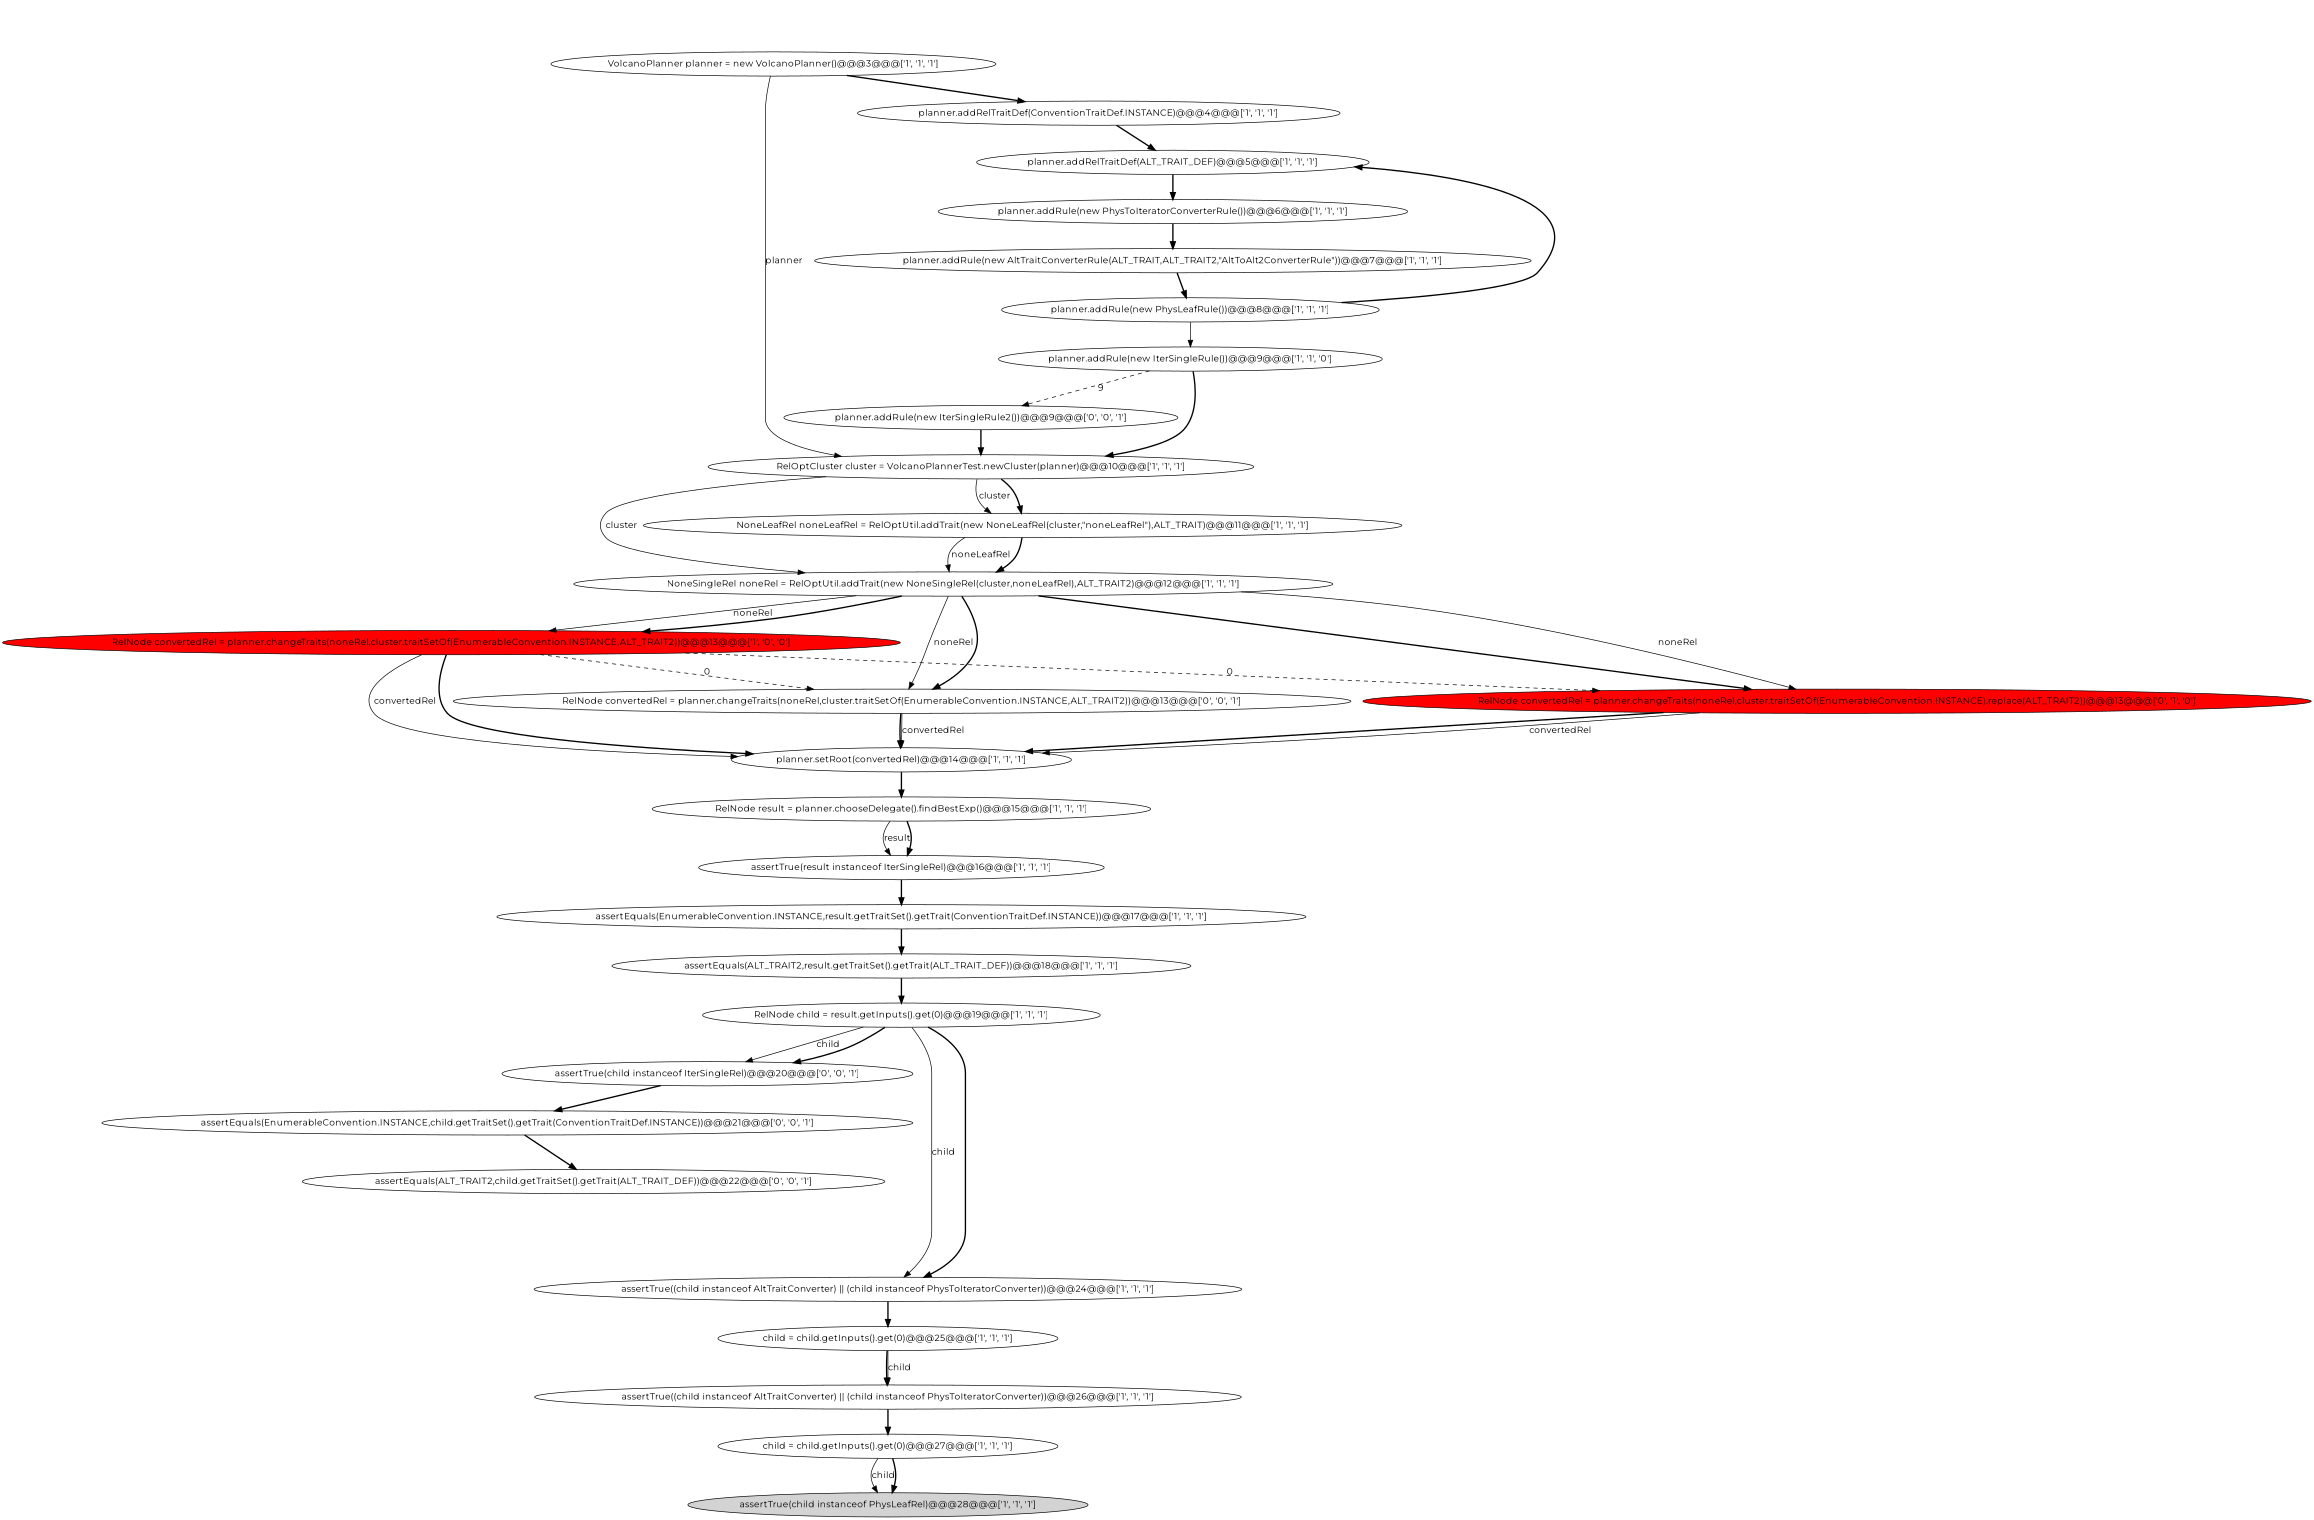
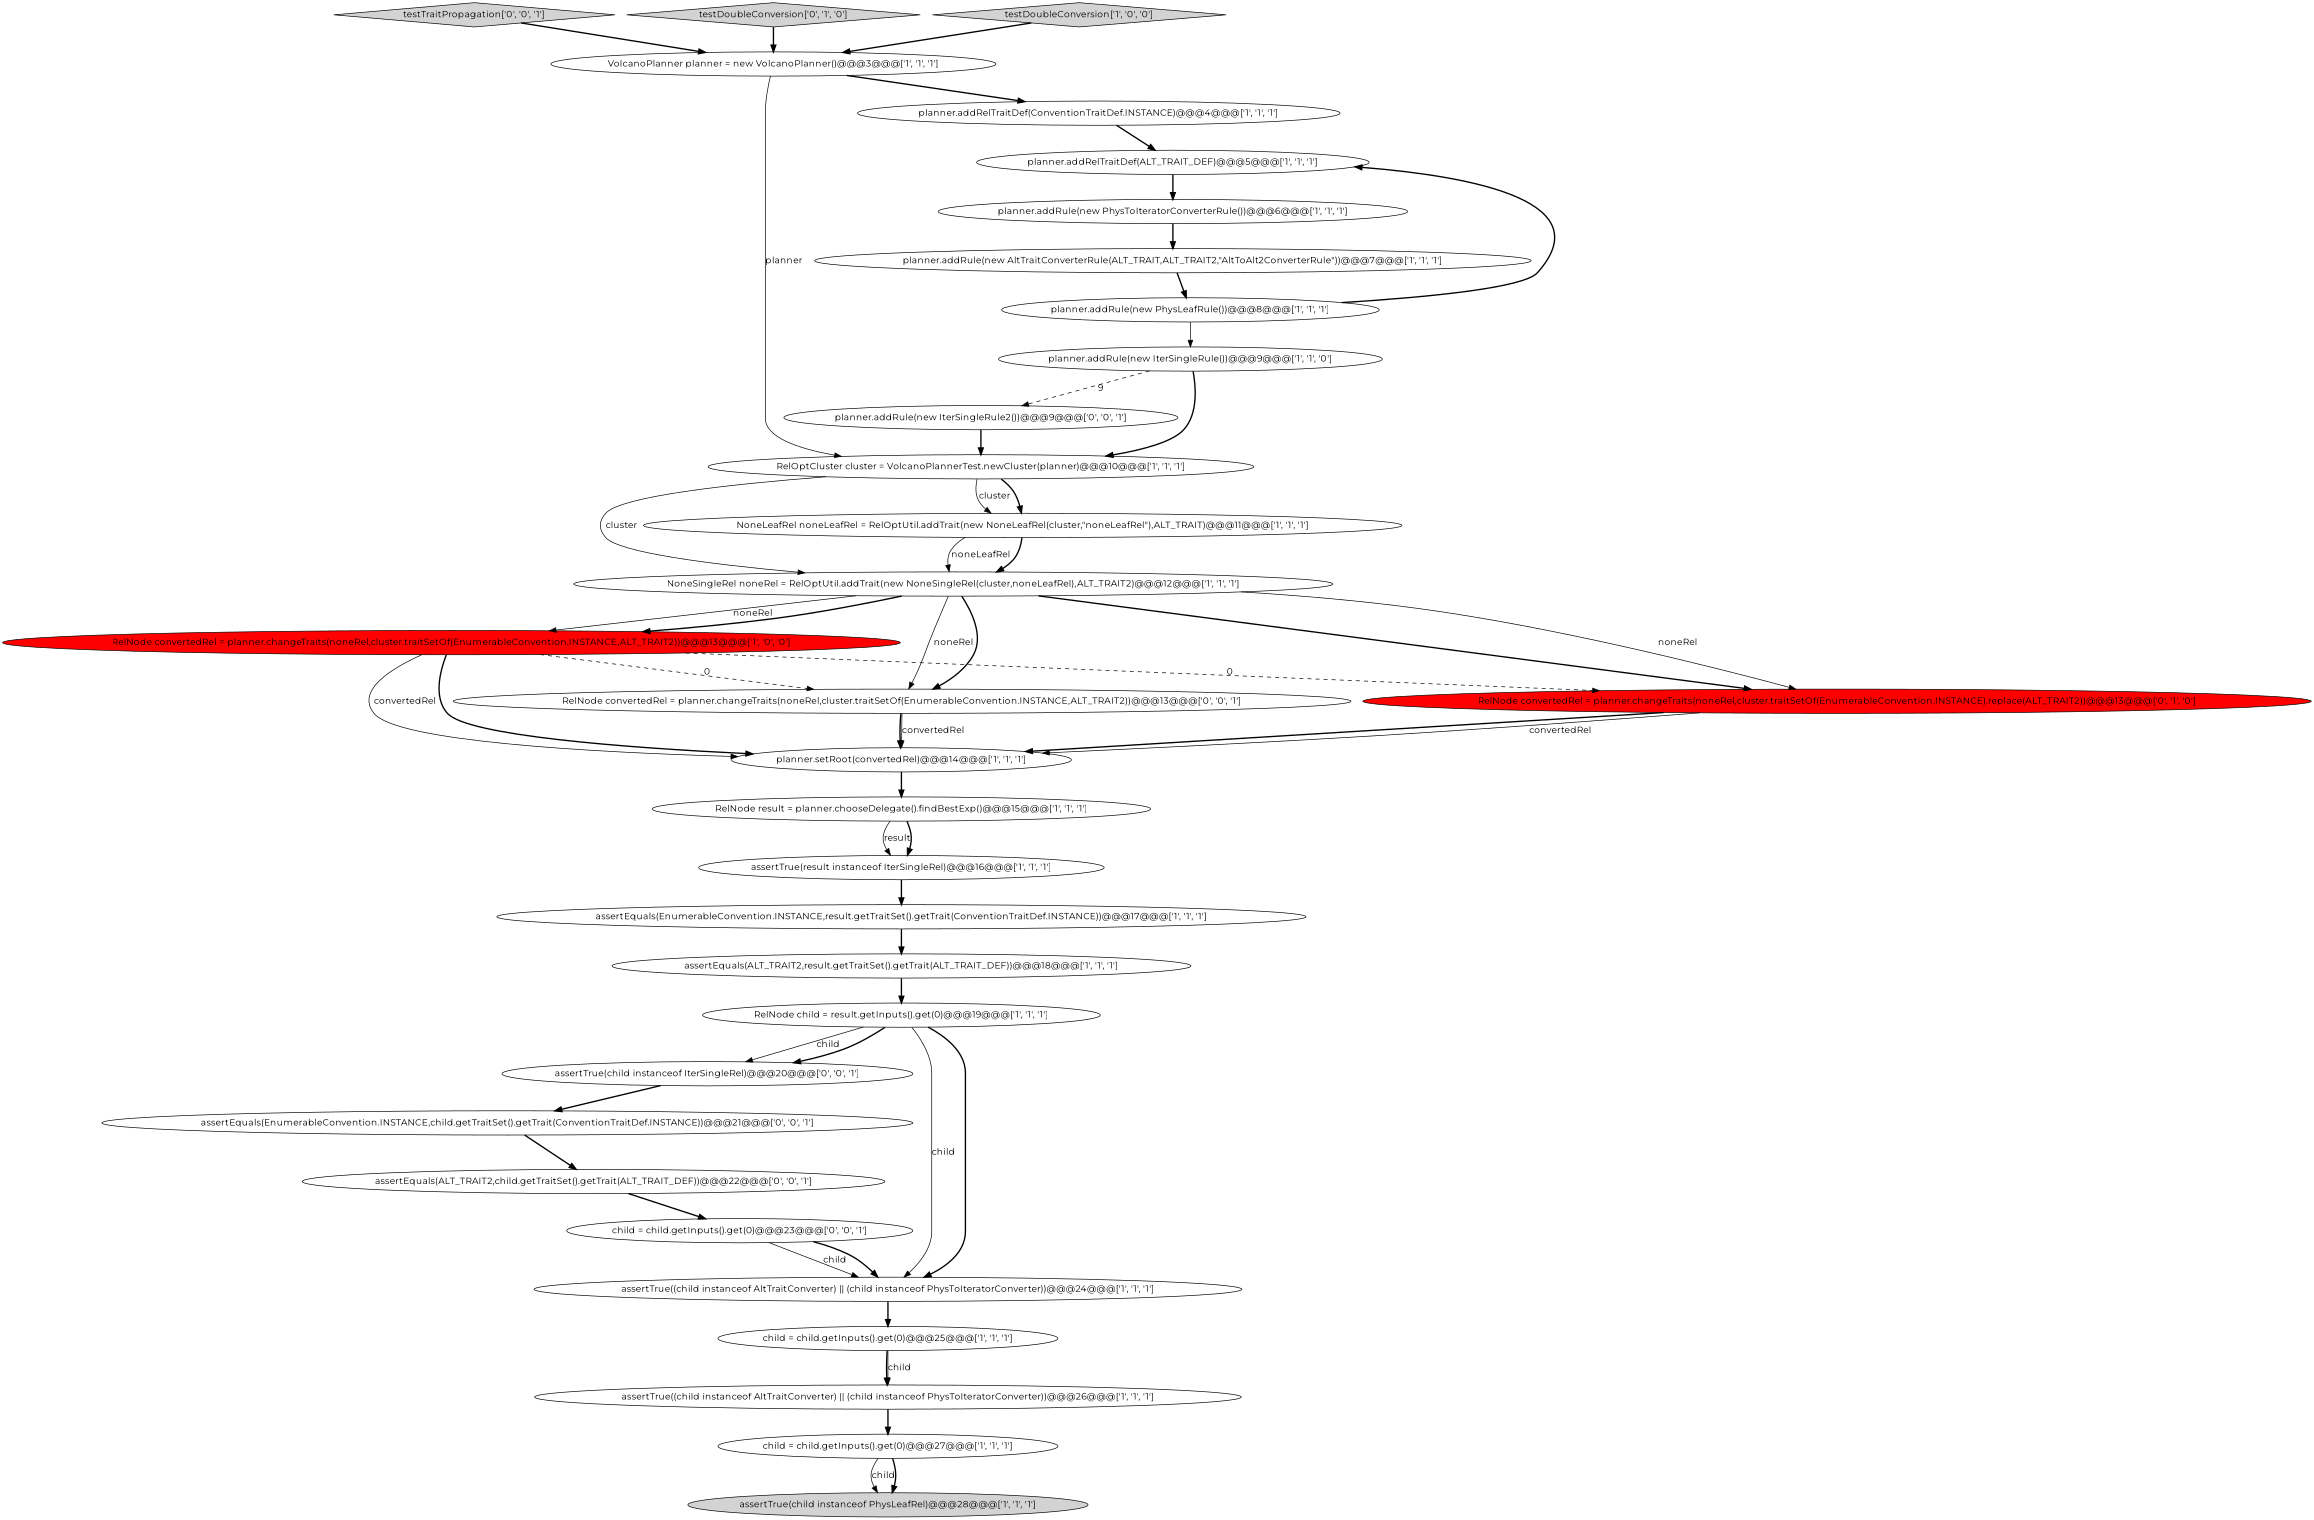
none -> (474, 15)
none -> (773, 15)
none -> (1079, 15)
none -> (740, 1231)
